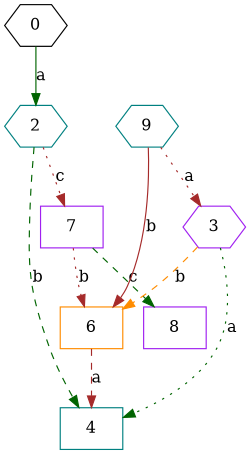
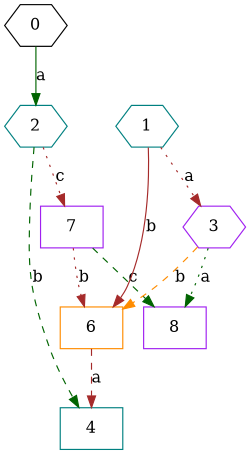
(147, 126) -> (147, 126)
(216, 350) -> (200, 272)
